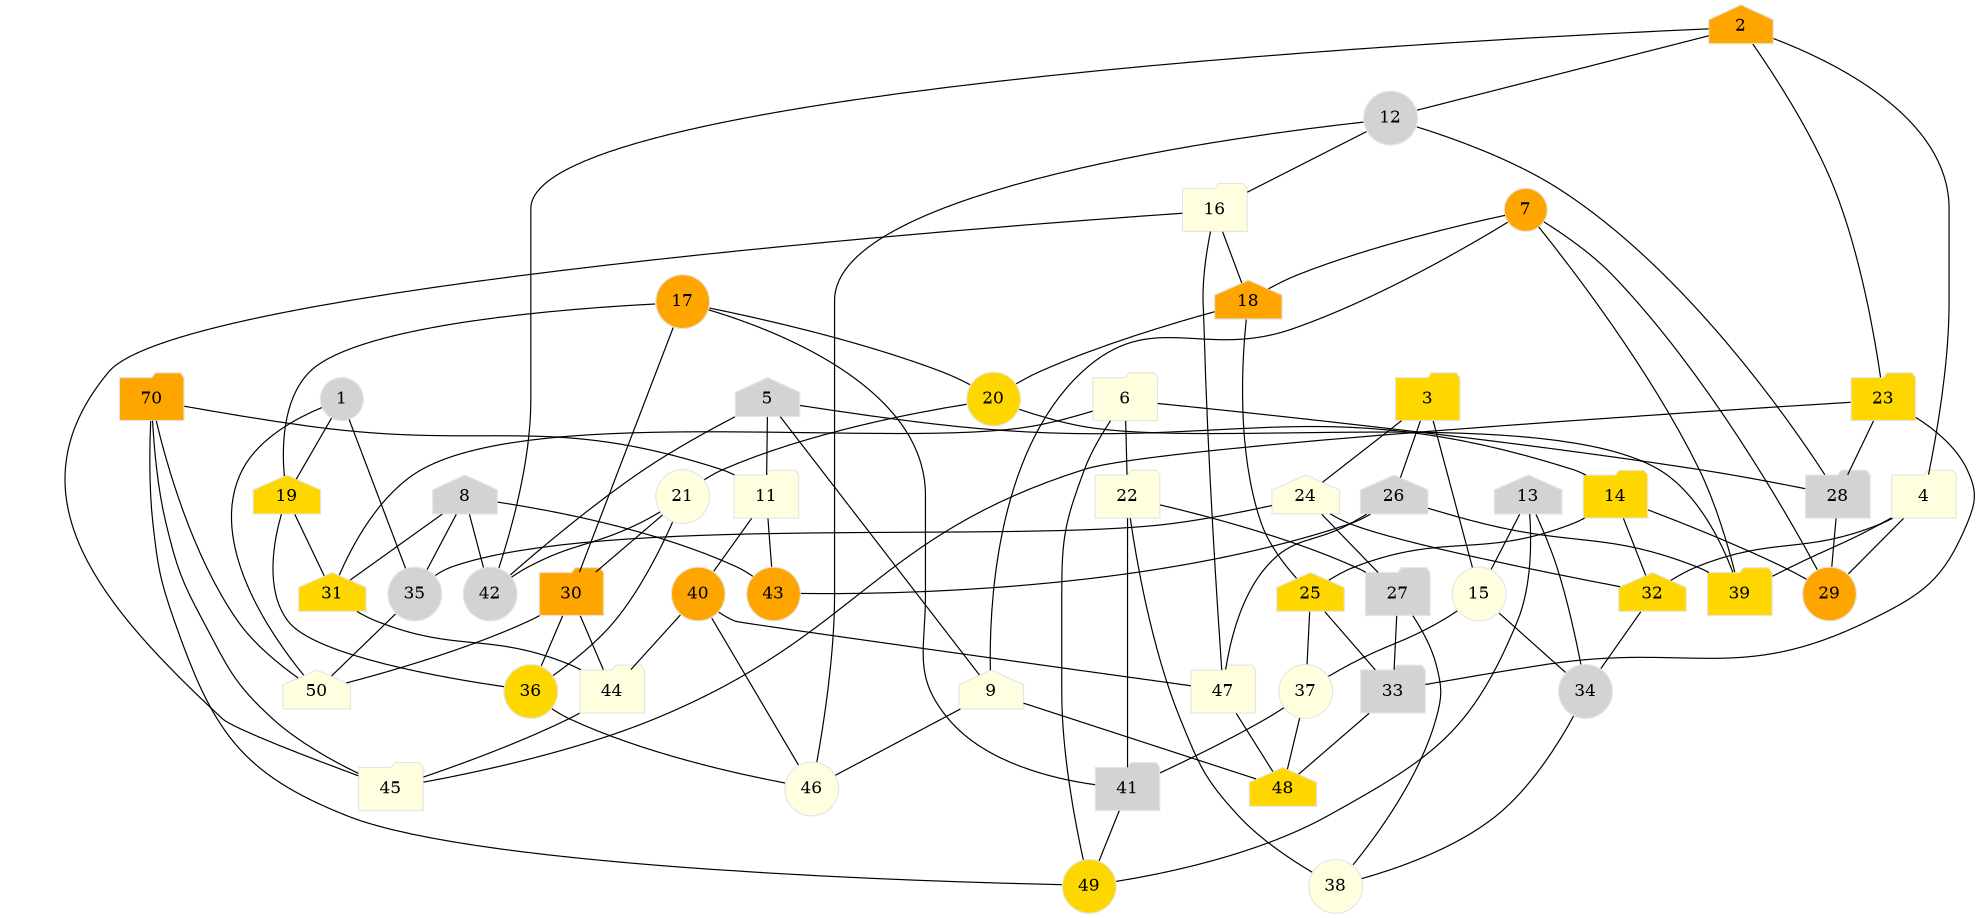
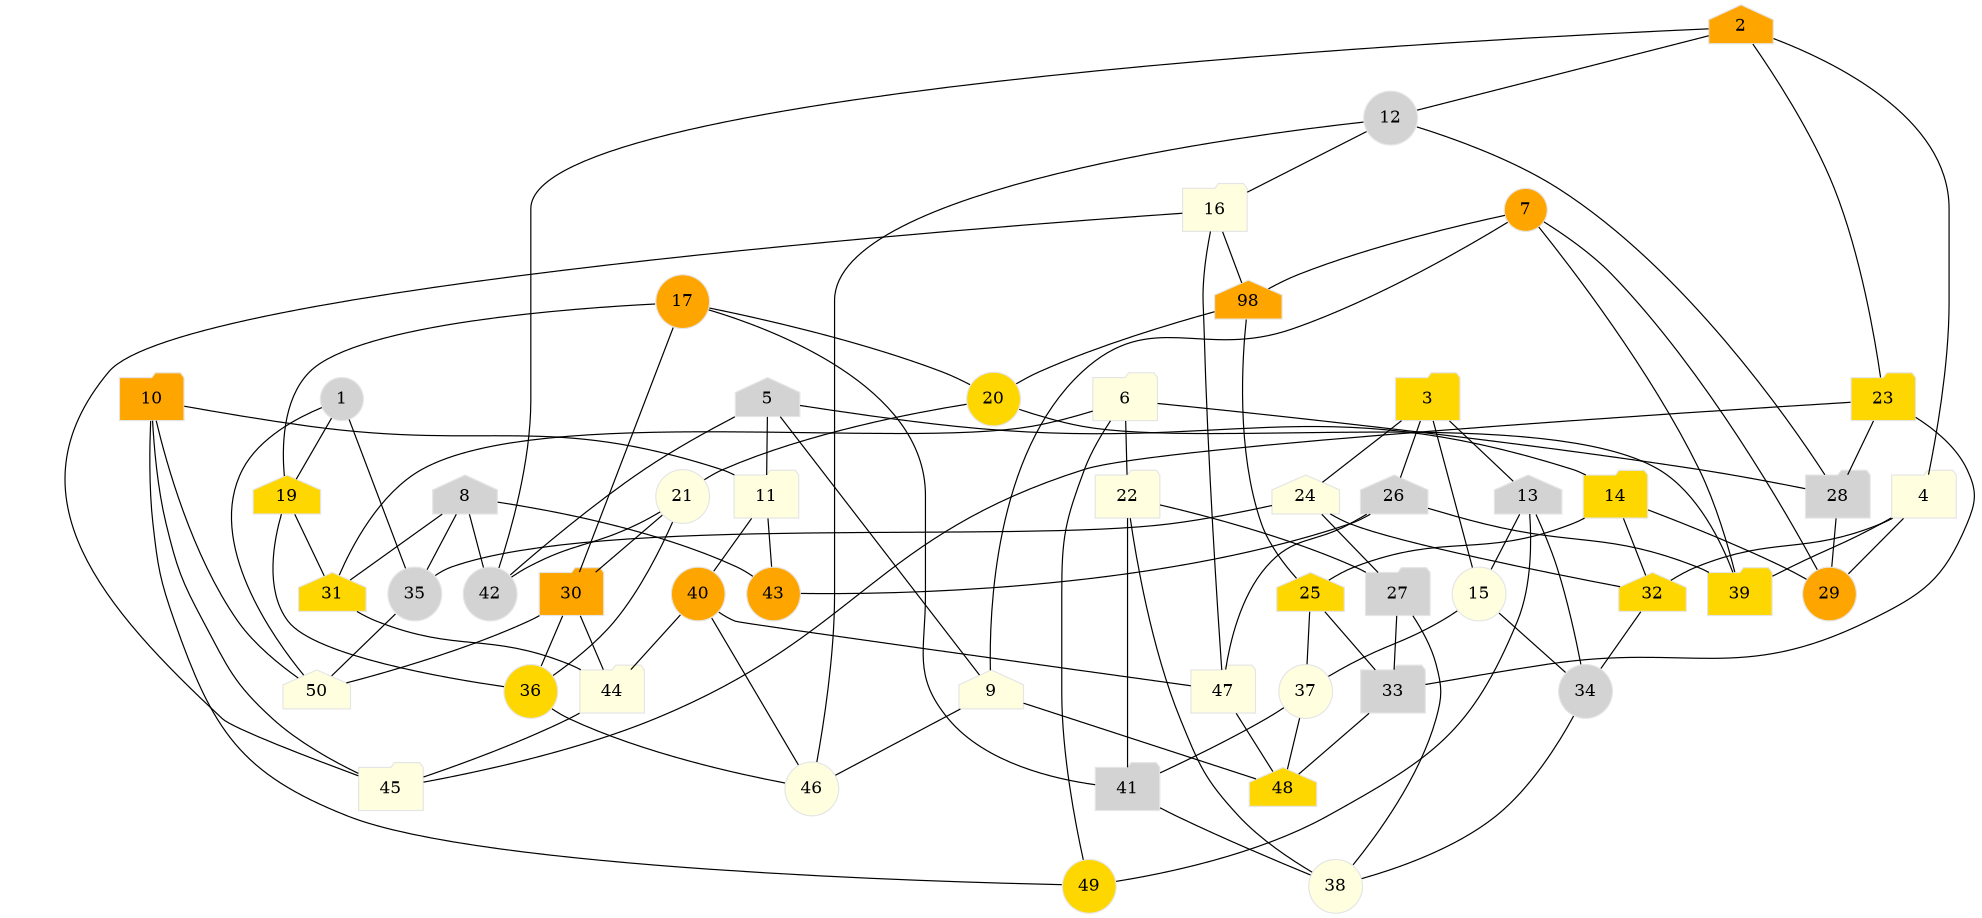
(1248, 302) -> (1248, 302)
(152, 399) -> (152, 399)
none -> (1483, 453)
(1109, 836) -> (1235, 843)
